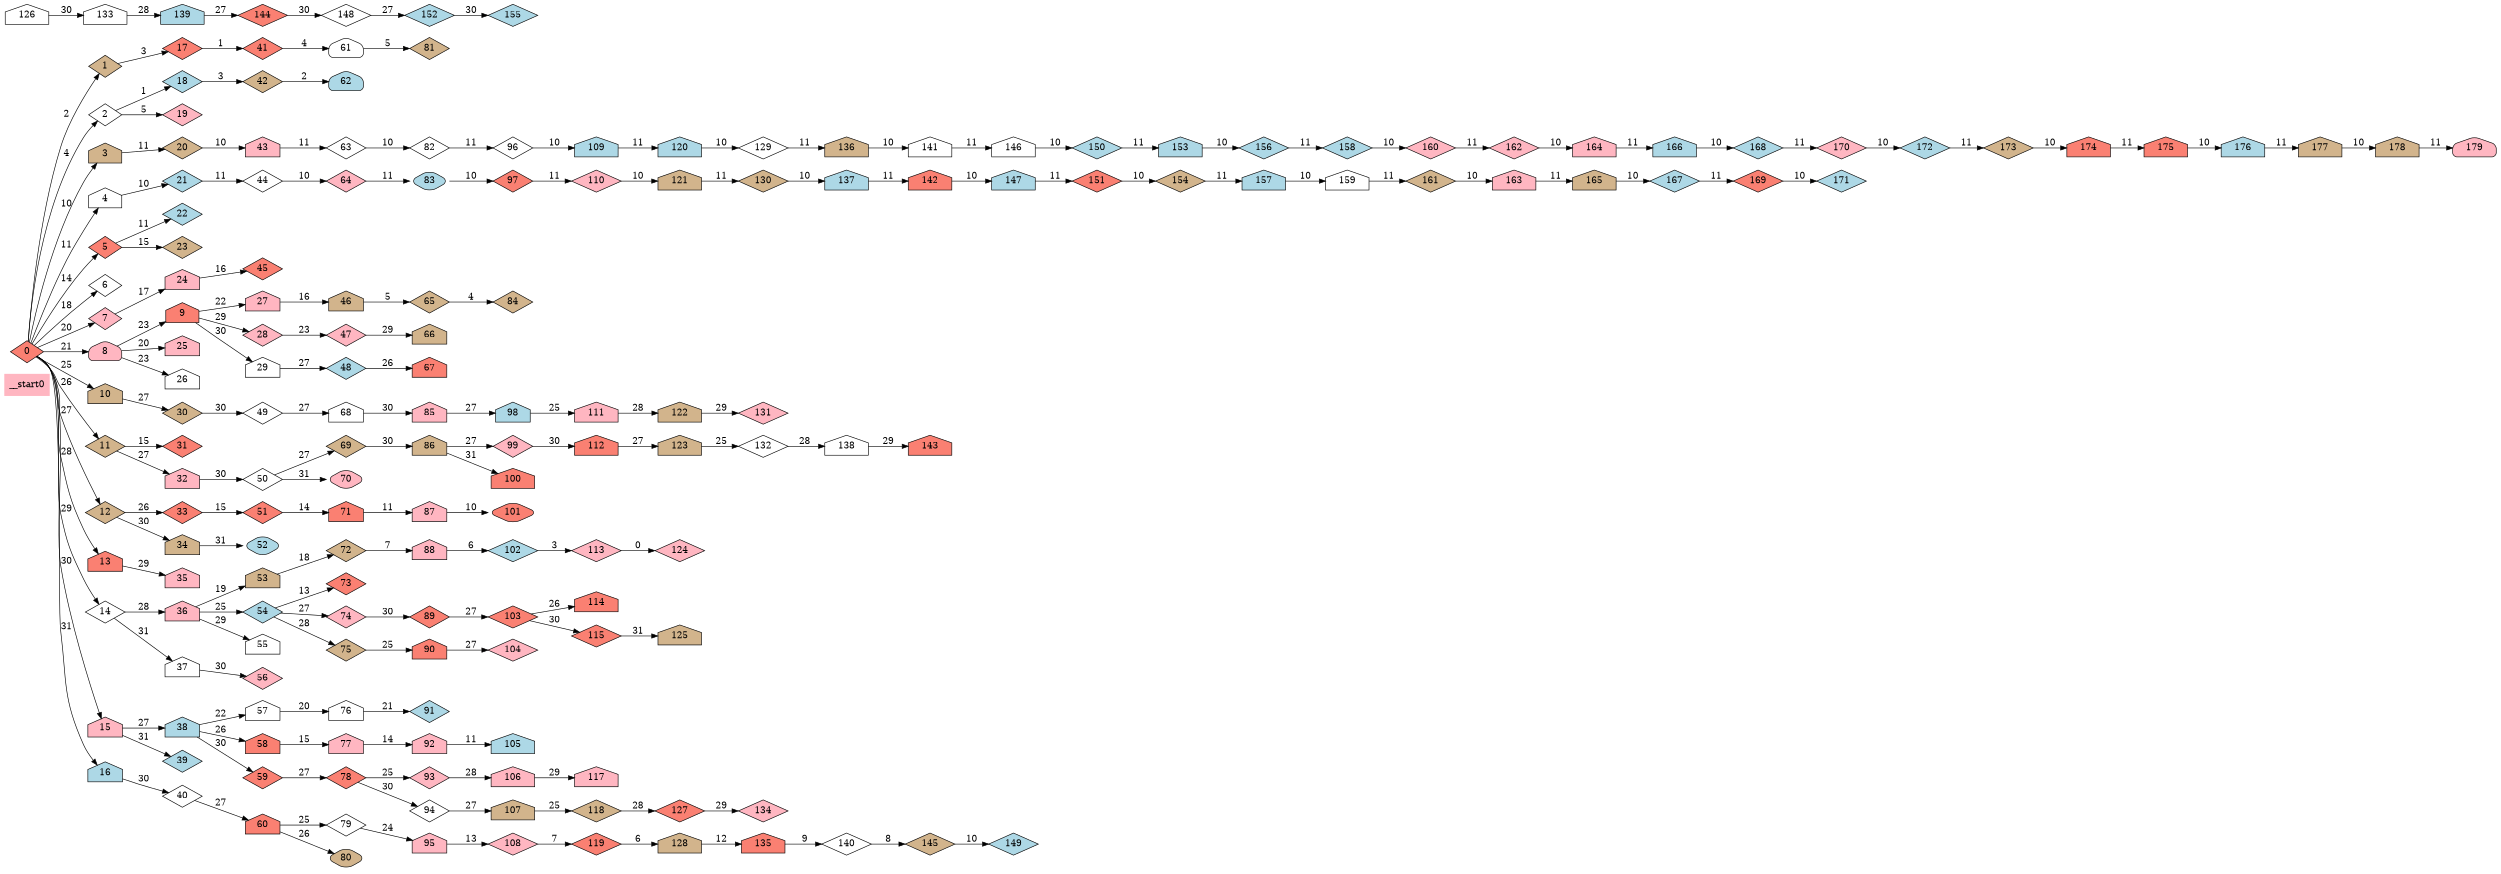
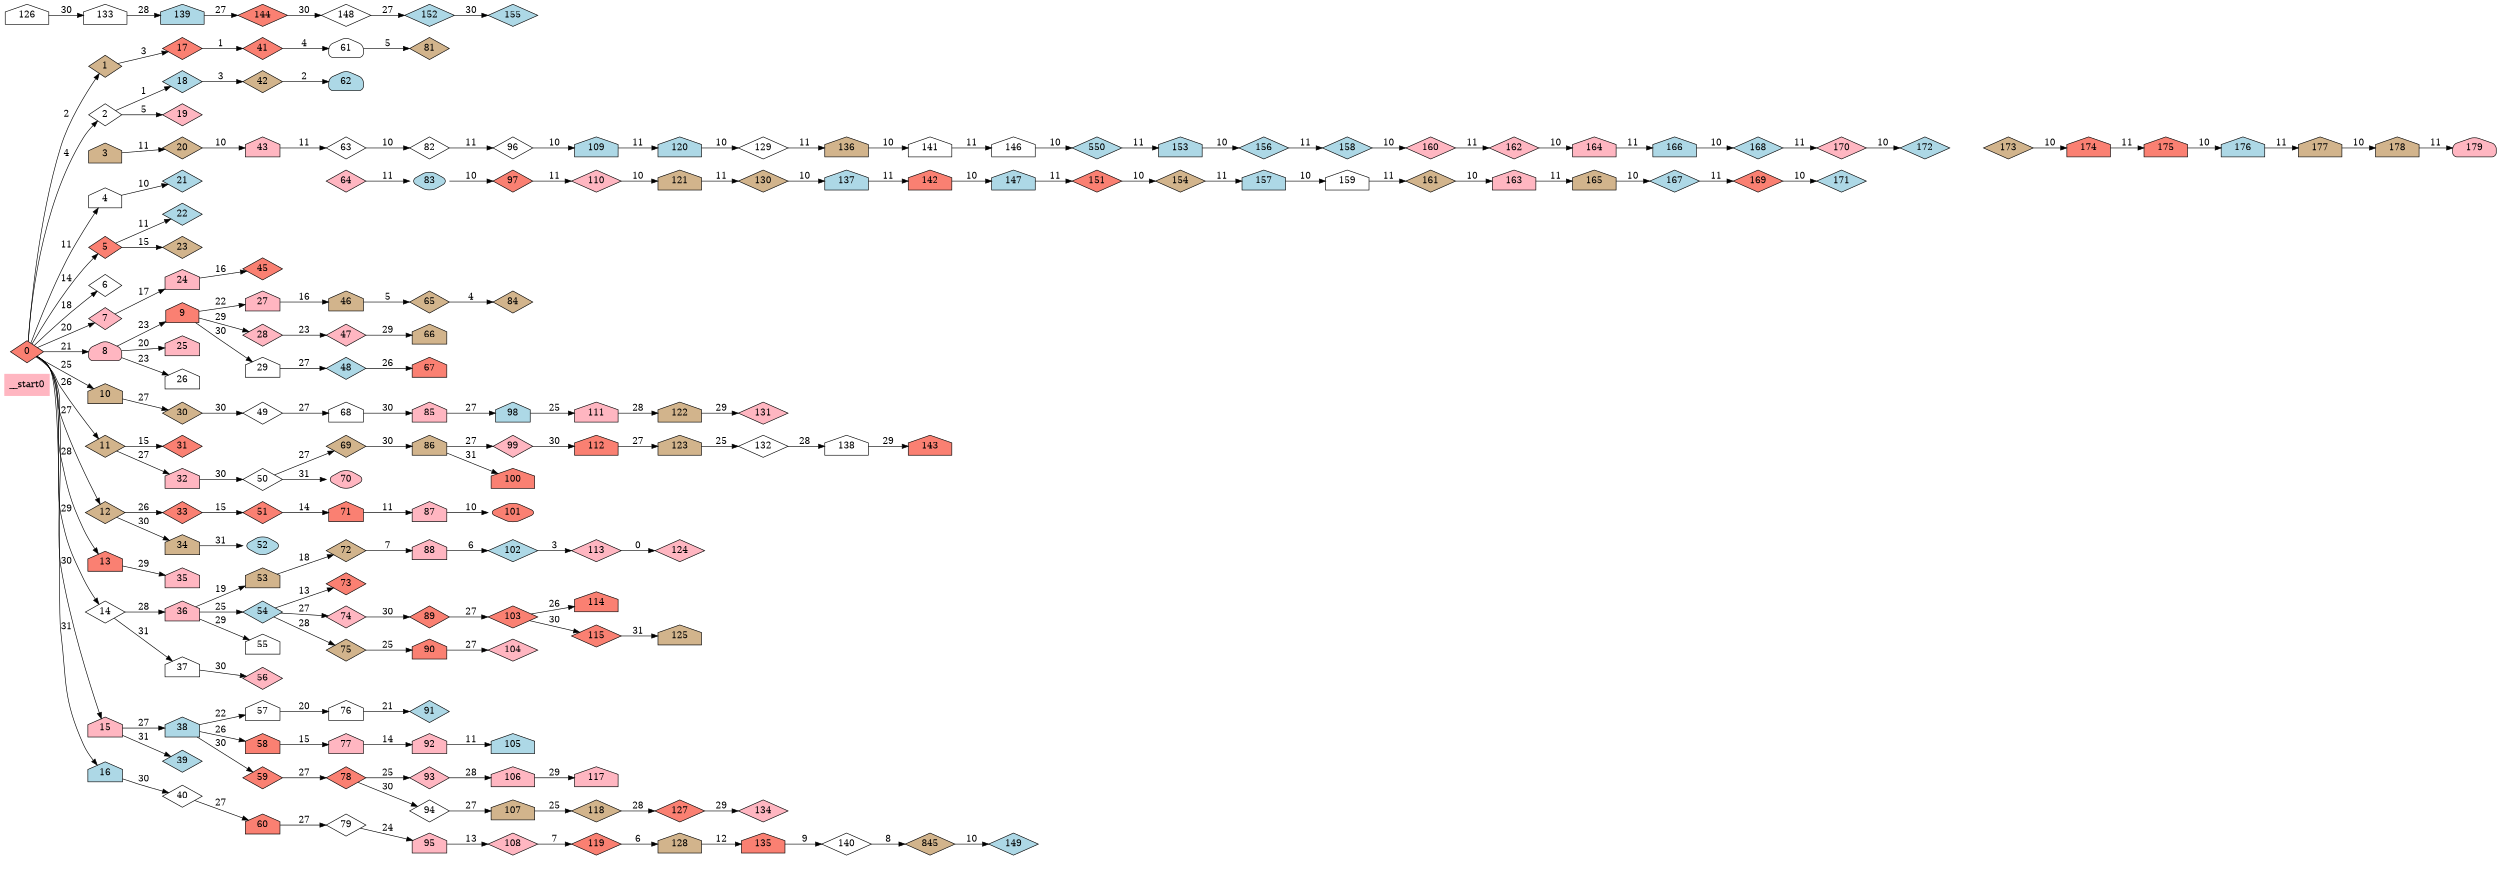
(1097, 148) -> (1097, 148)
(1963, 148) -> none
(263, 181) -> none
(53, 252) -> none
(304, 820) -> (304, 820)
(930, 844) -> (930, 844)
(346, 858) -> none
